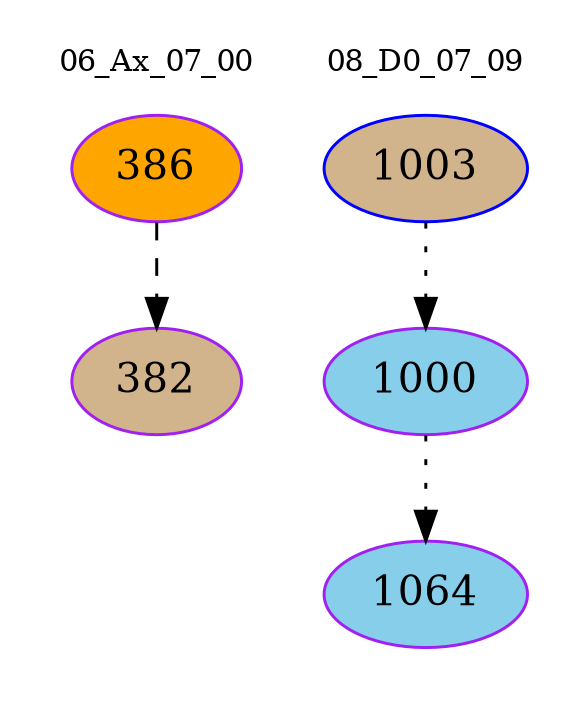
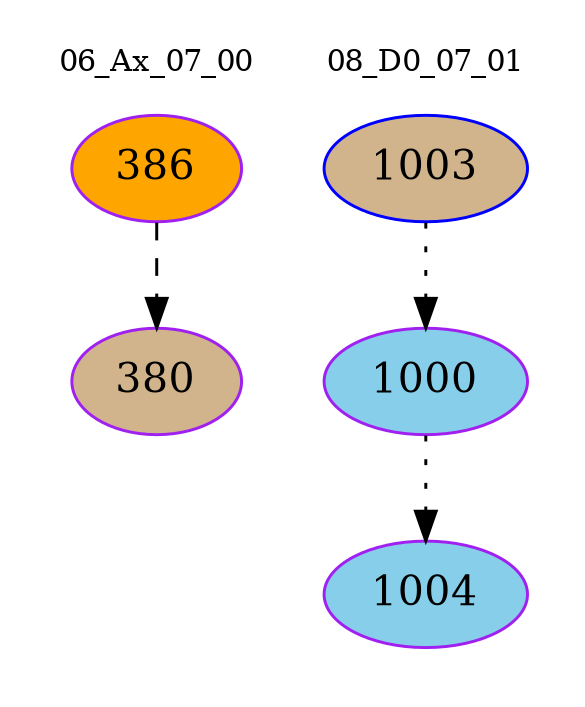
(426, 64) -> (426, 64)
(157, 381) -> (157, 381)
(426, 594) -> (426, 594)
